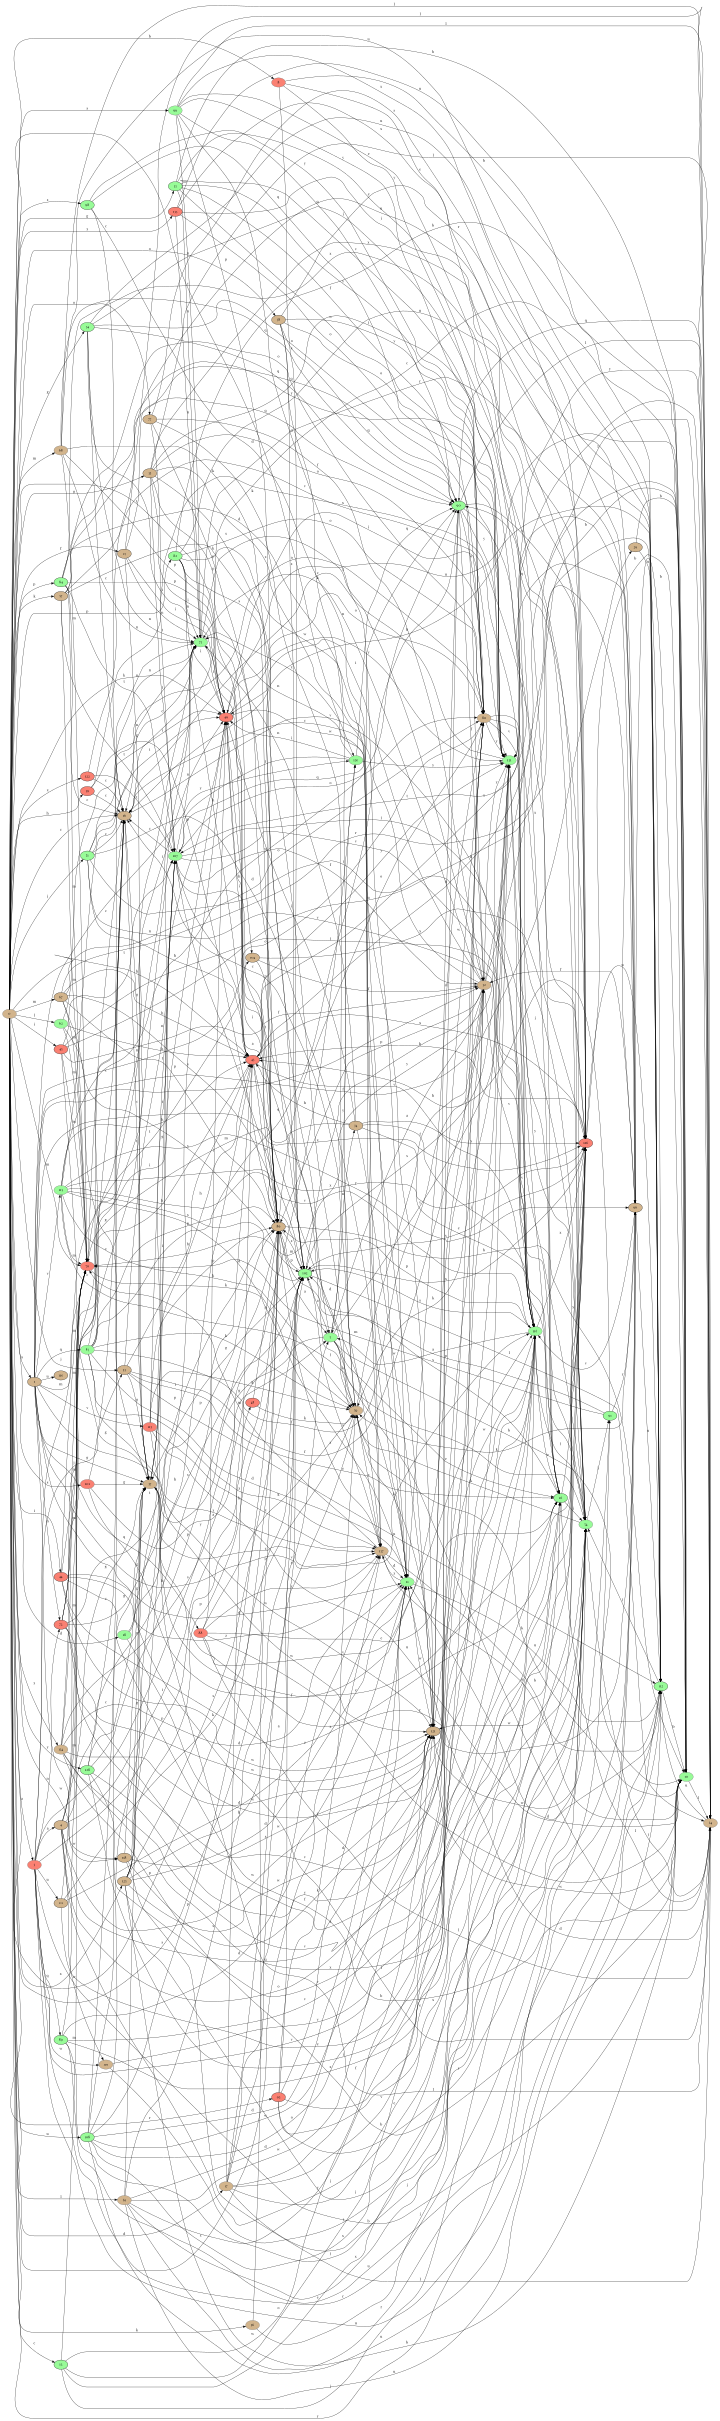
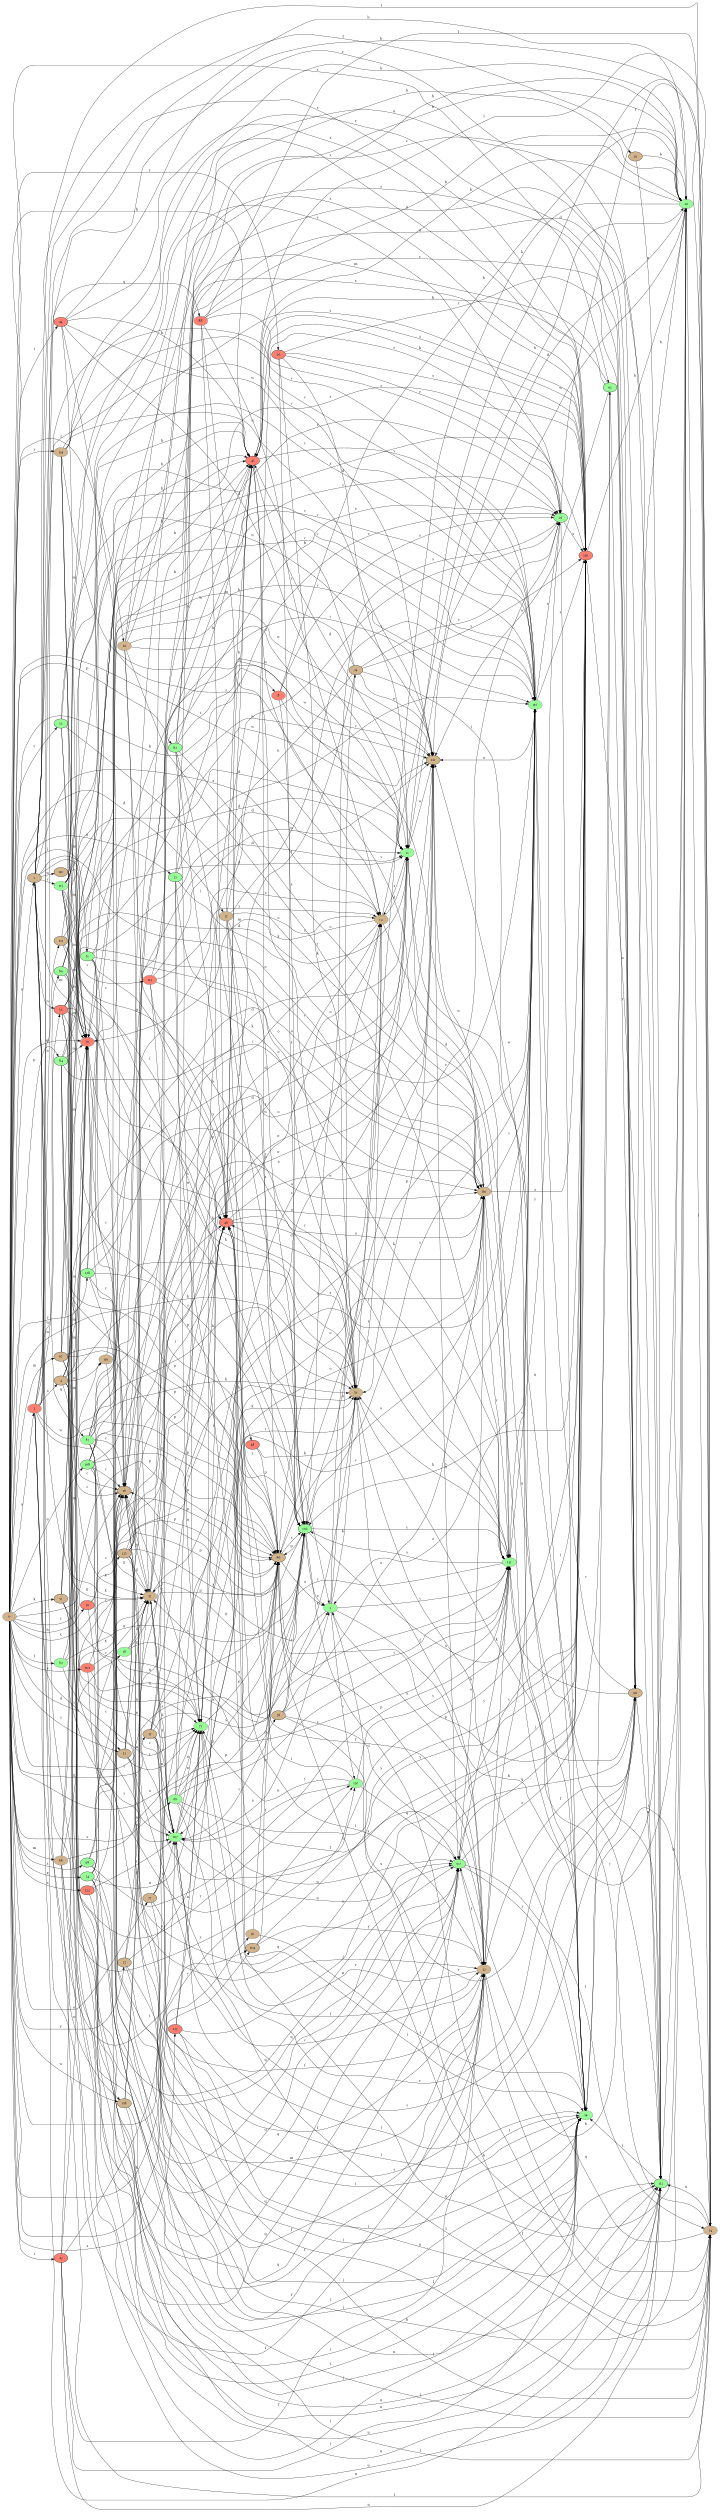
(41, 776) -> (104, 1313)
